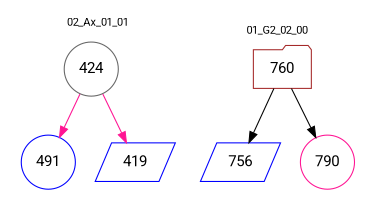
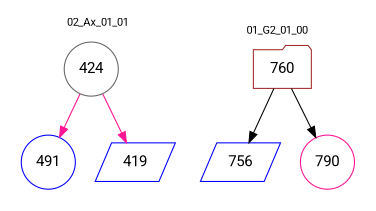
(278, 31) -> (278, 31)
